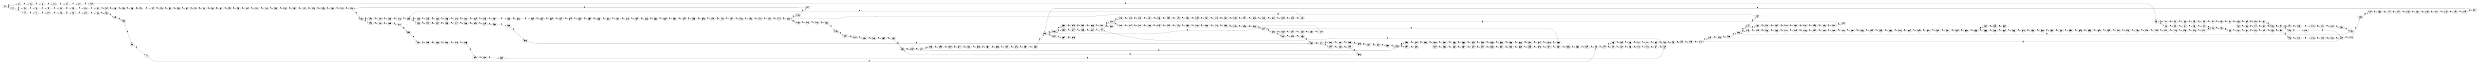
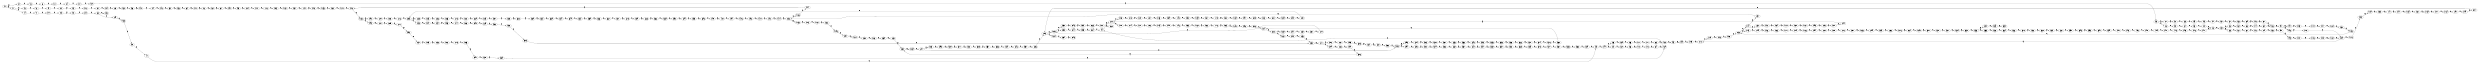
(110, 15) -> (105, 17)
none -> (2230, 26)
none -> (1426, 47)
